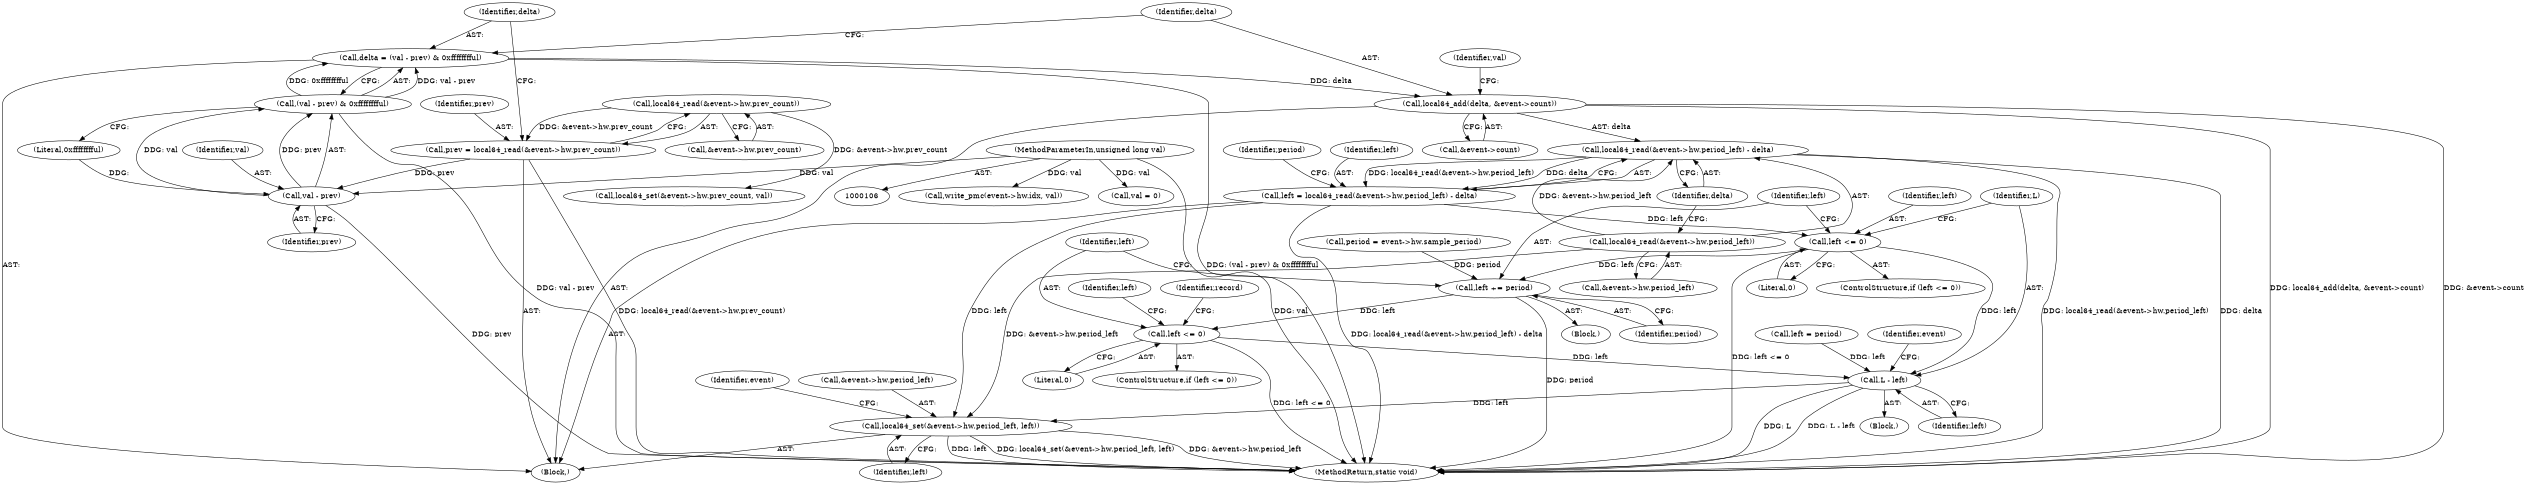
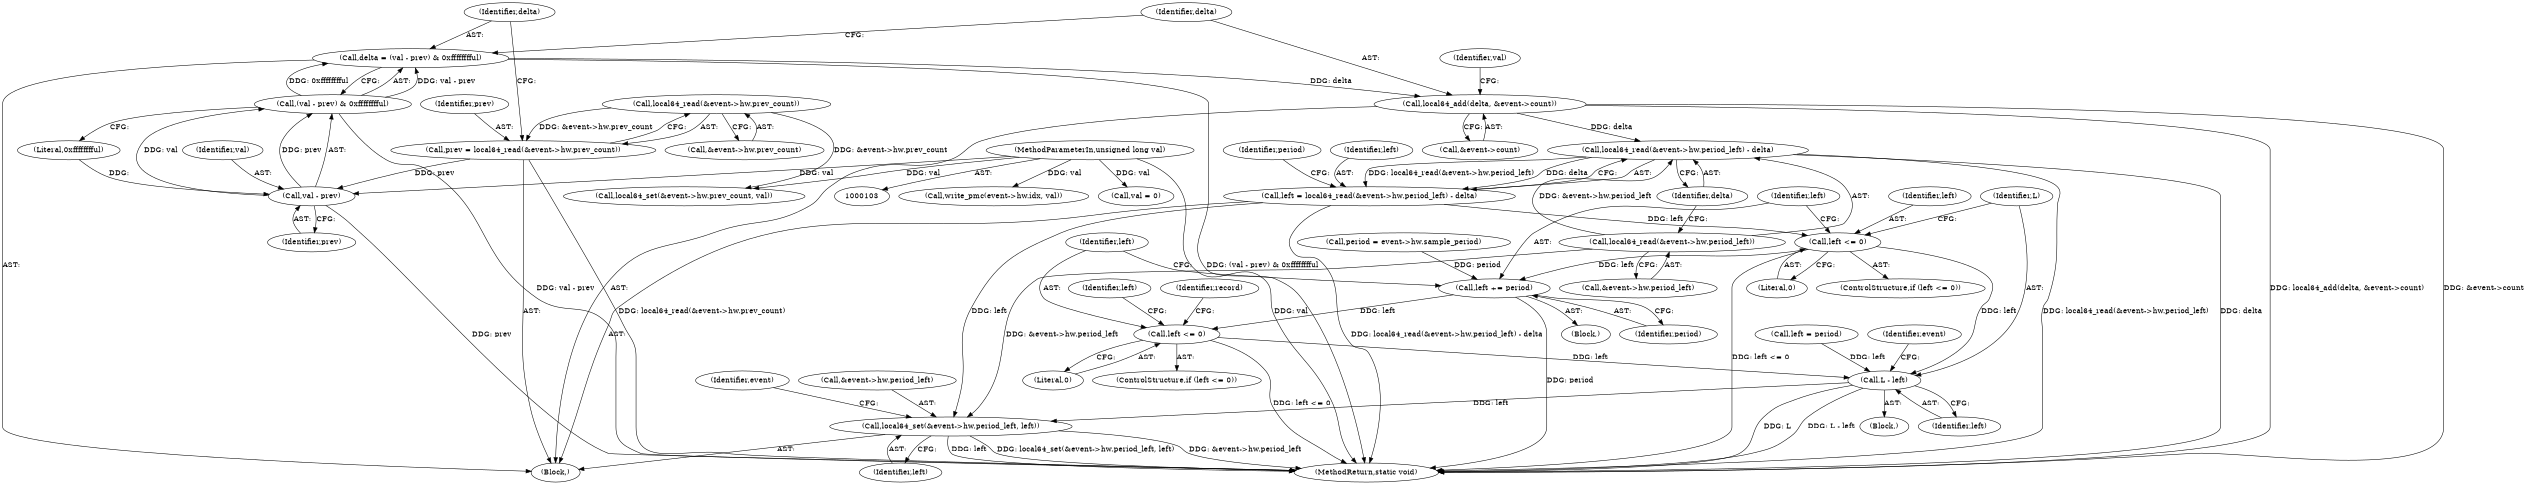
(1612, 127) -> (1612, 127)
none -> (889, 172)
(862, 196) -> (862, 196)
